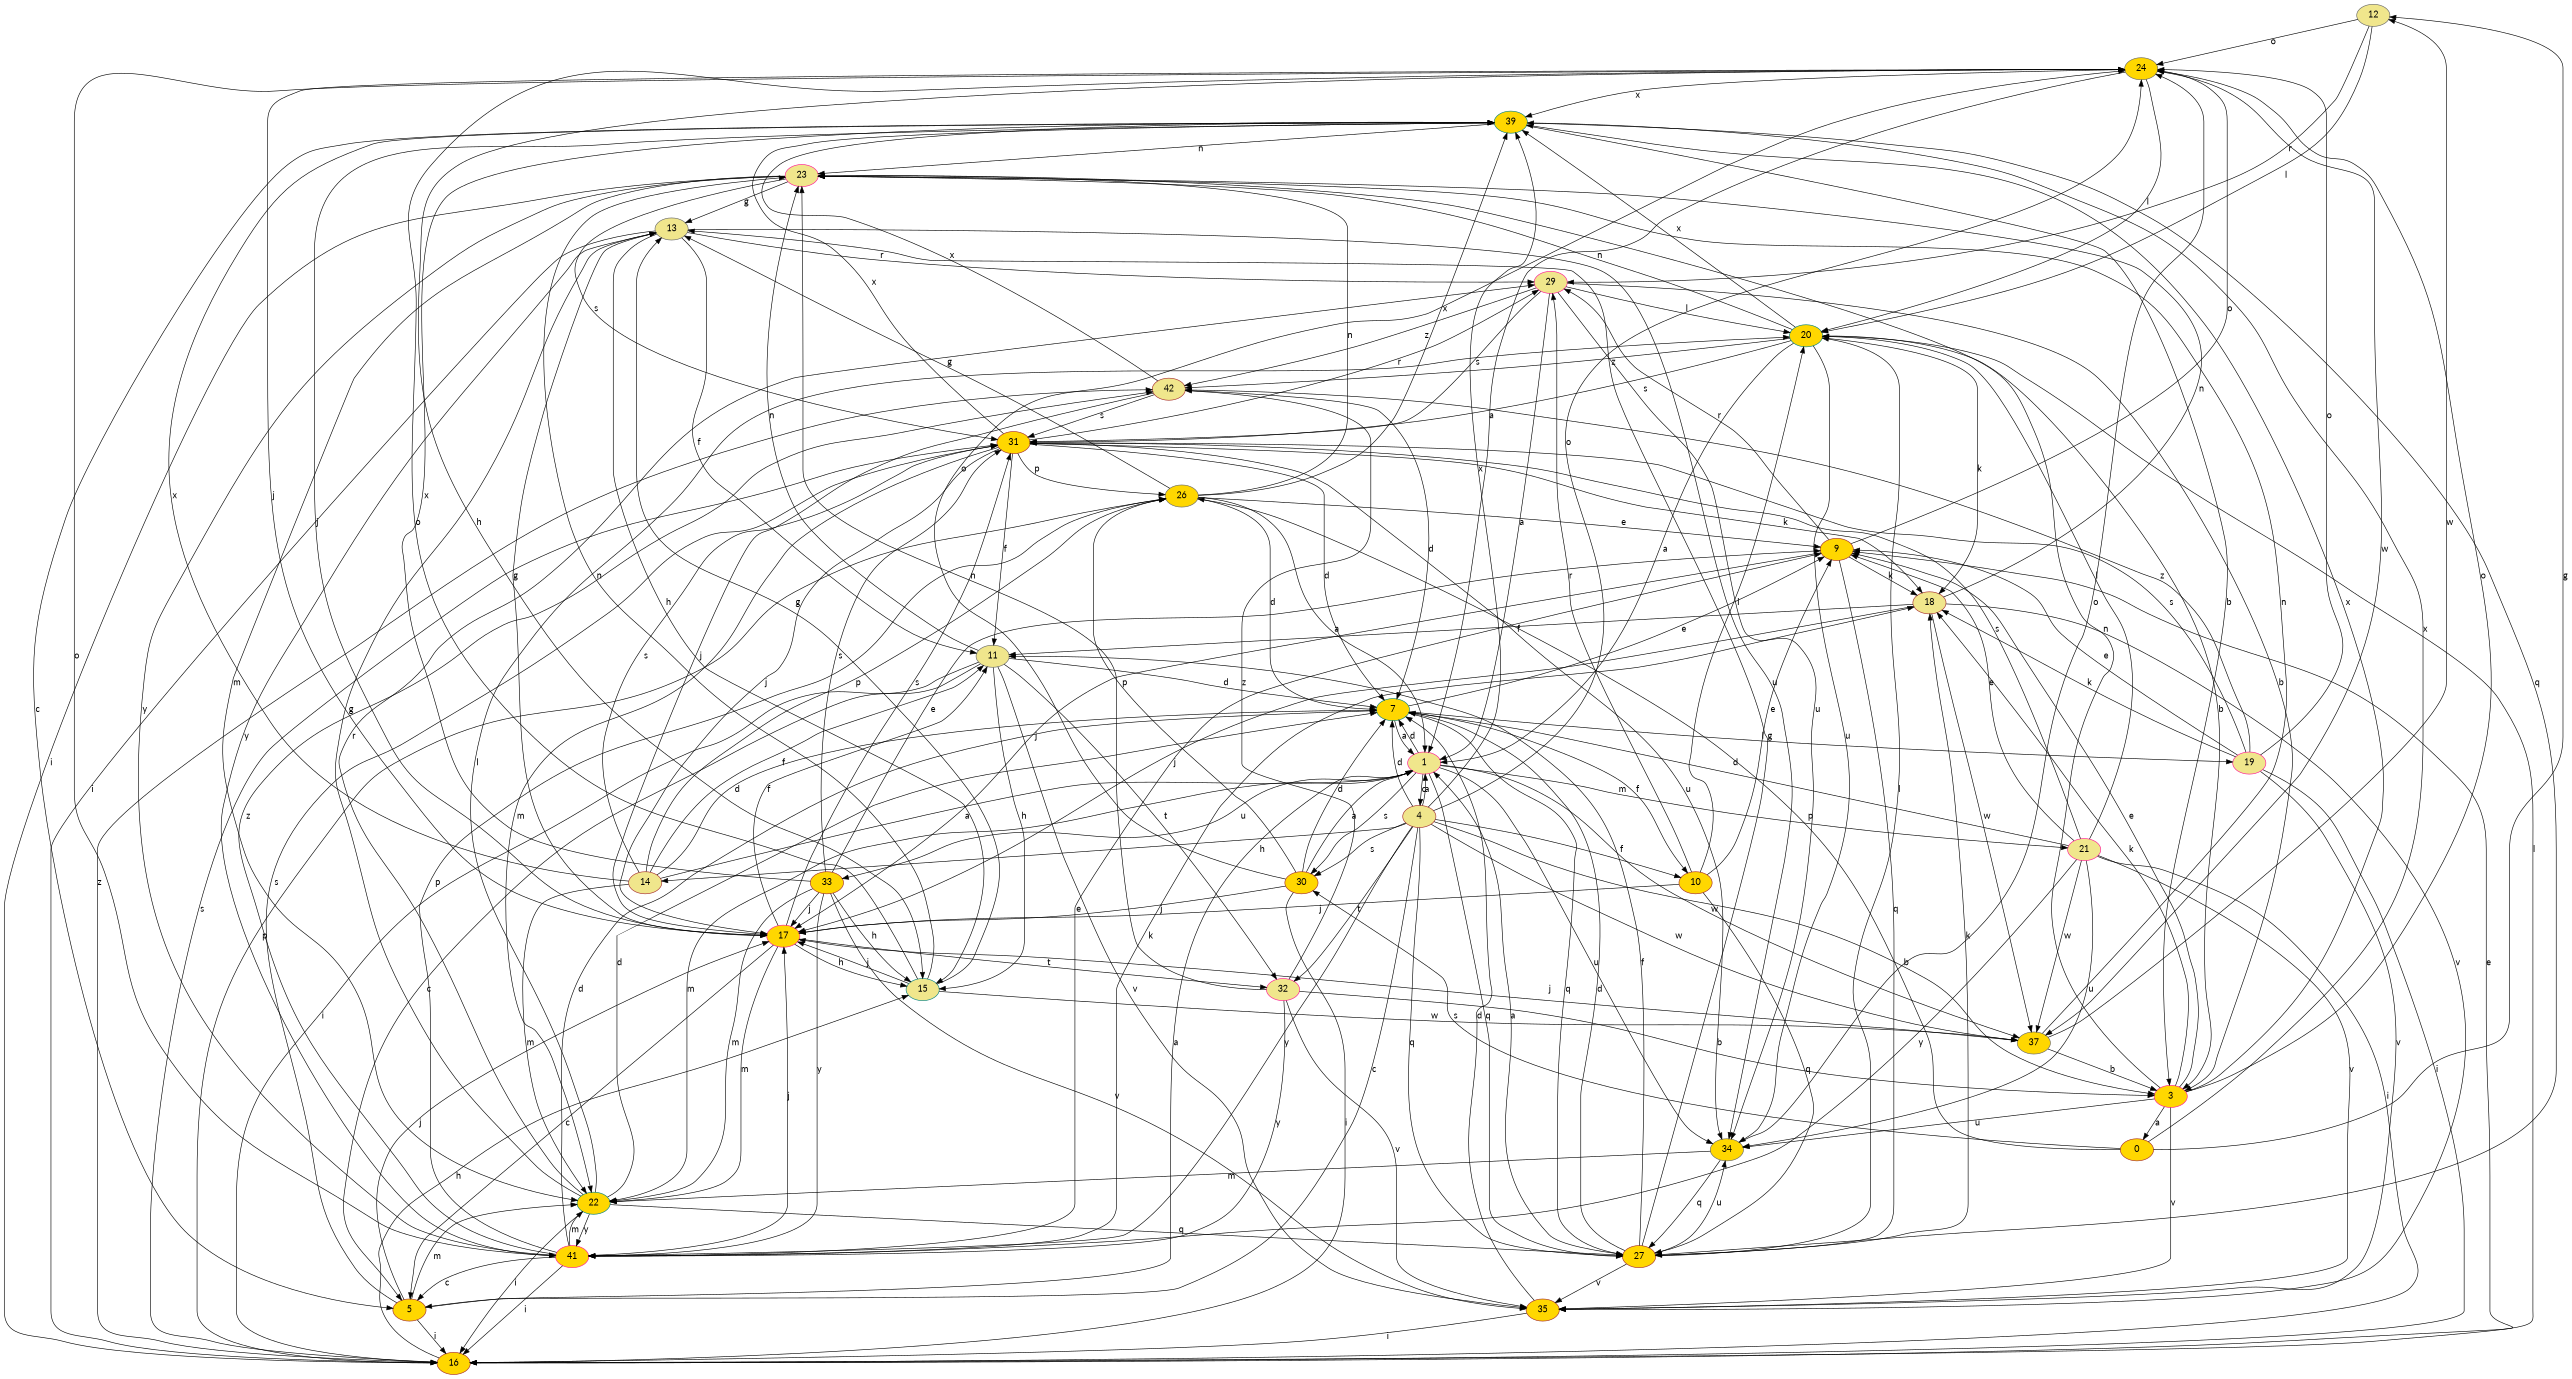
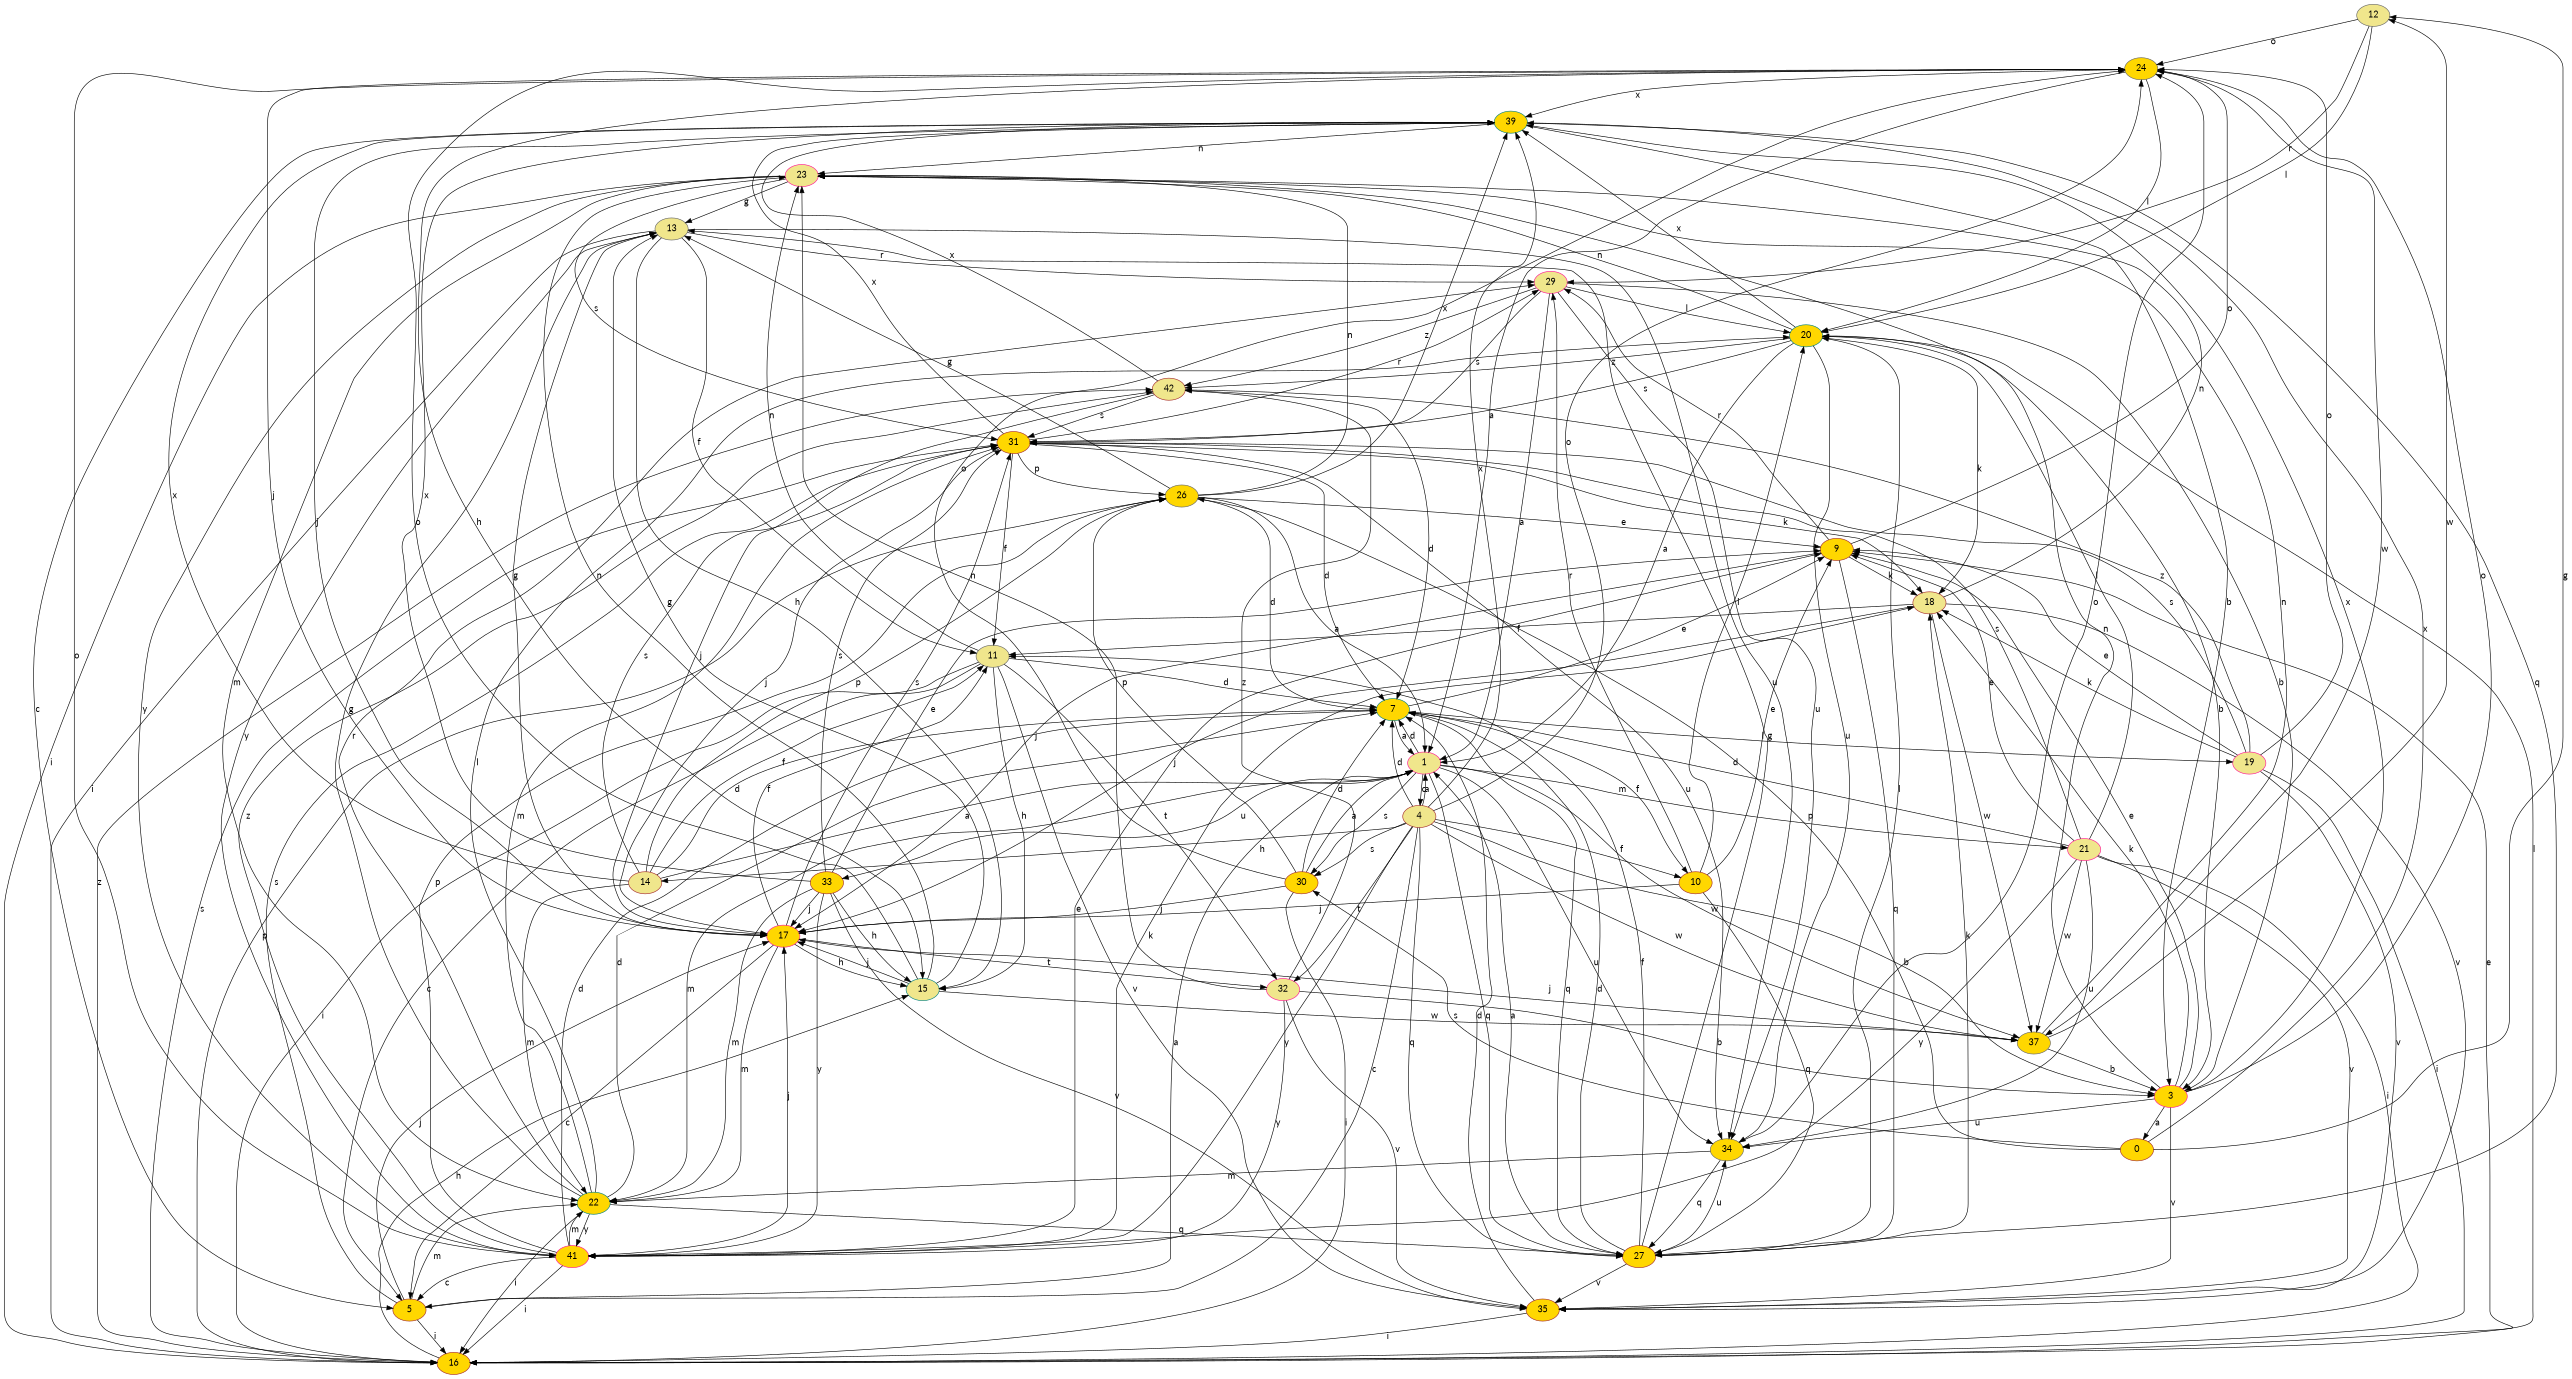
(590, 728) -> (585, 730)
